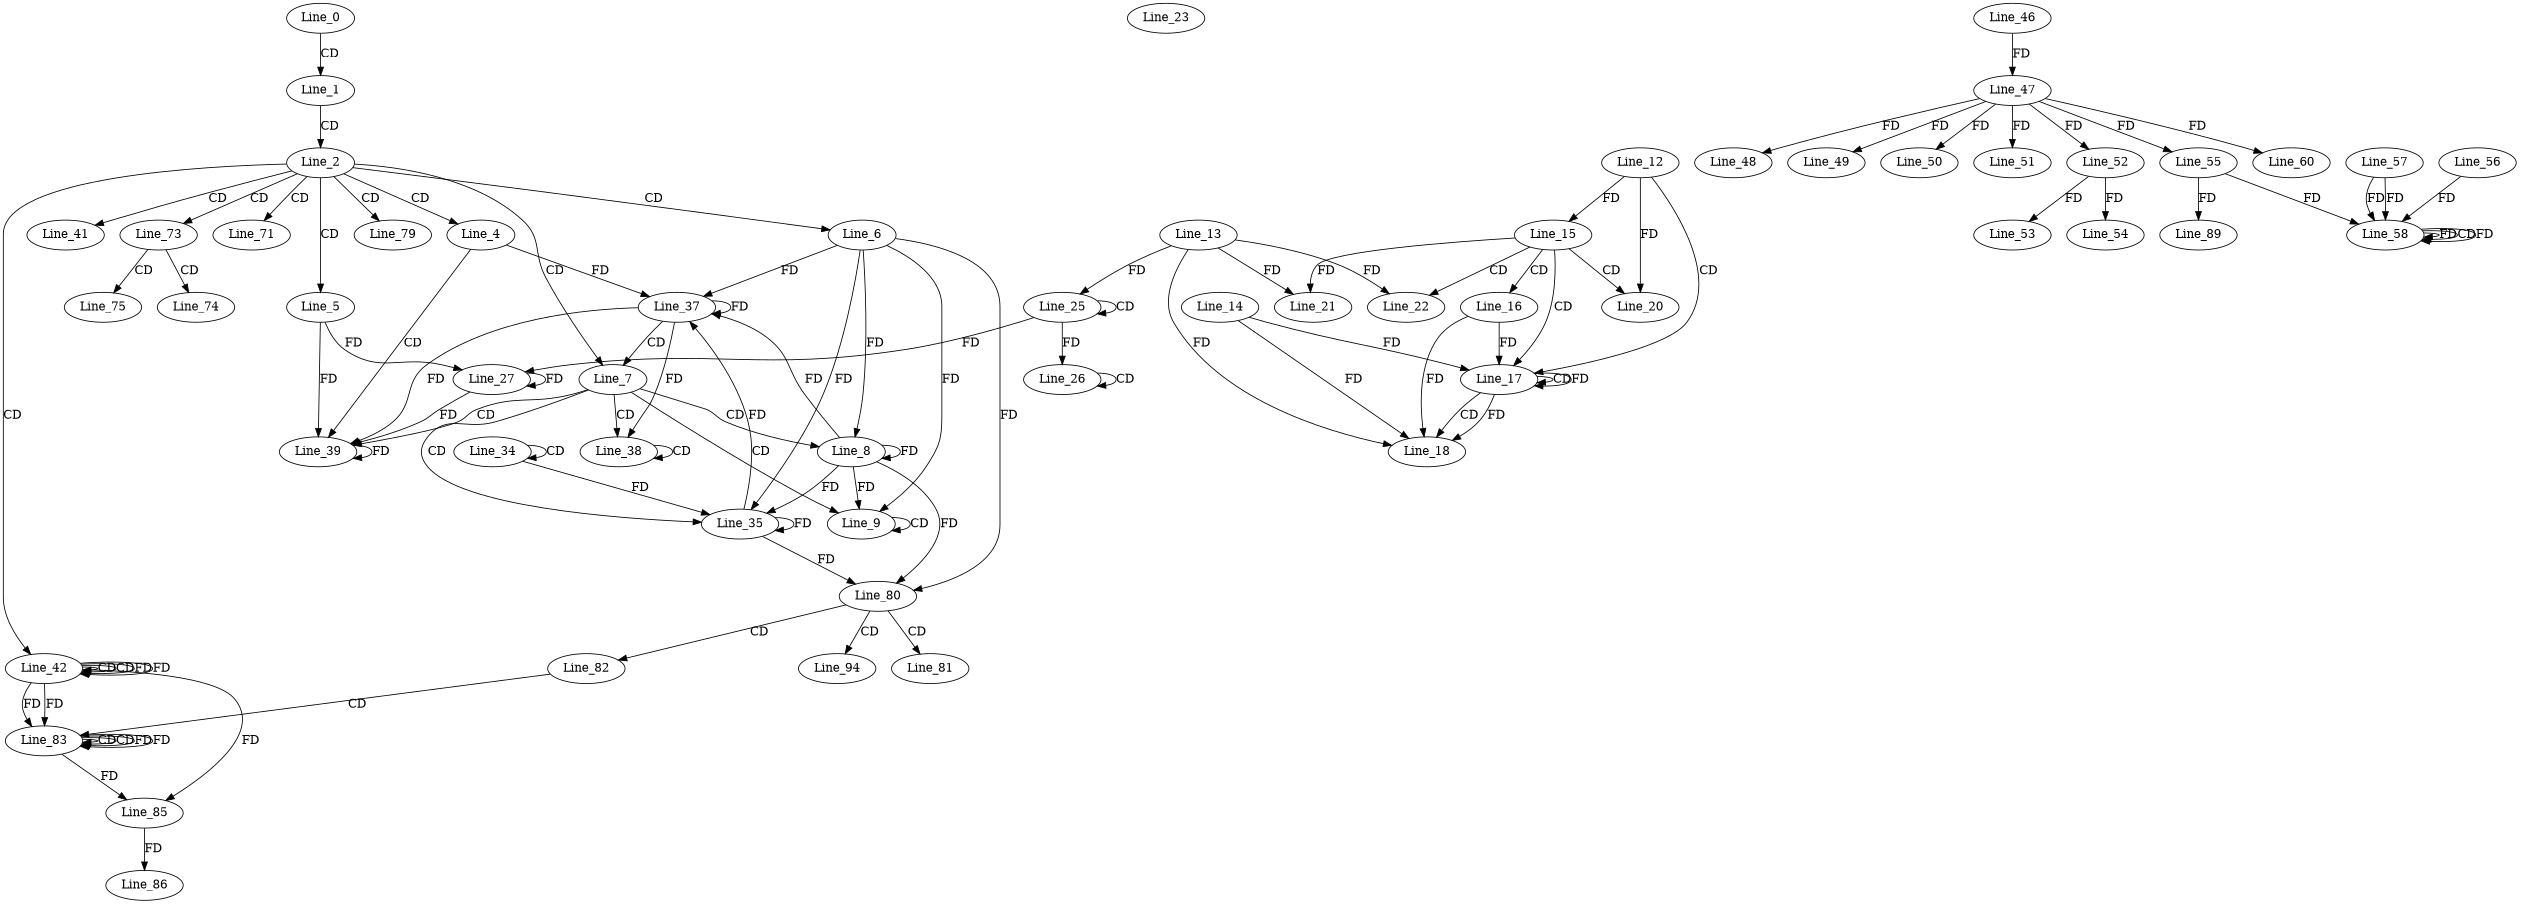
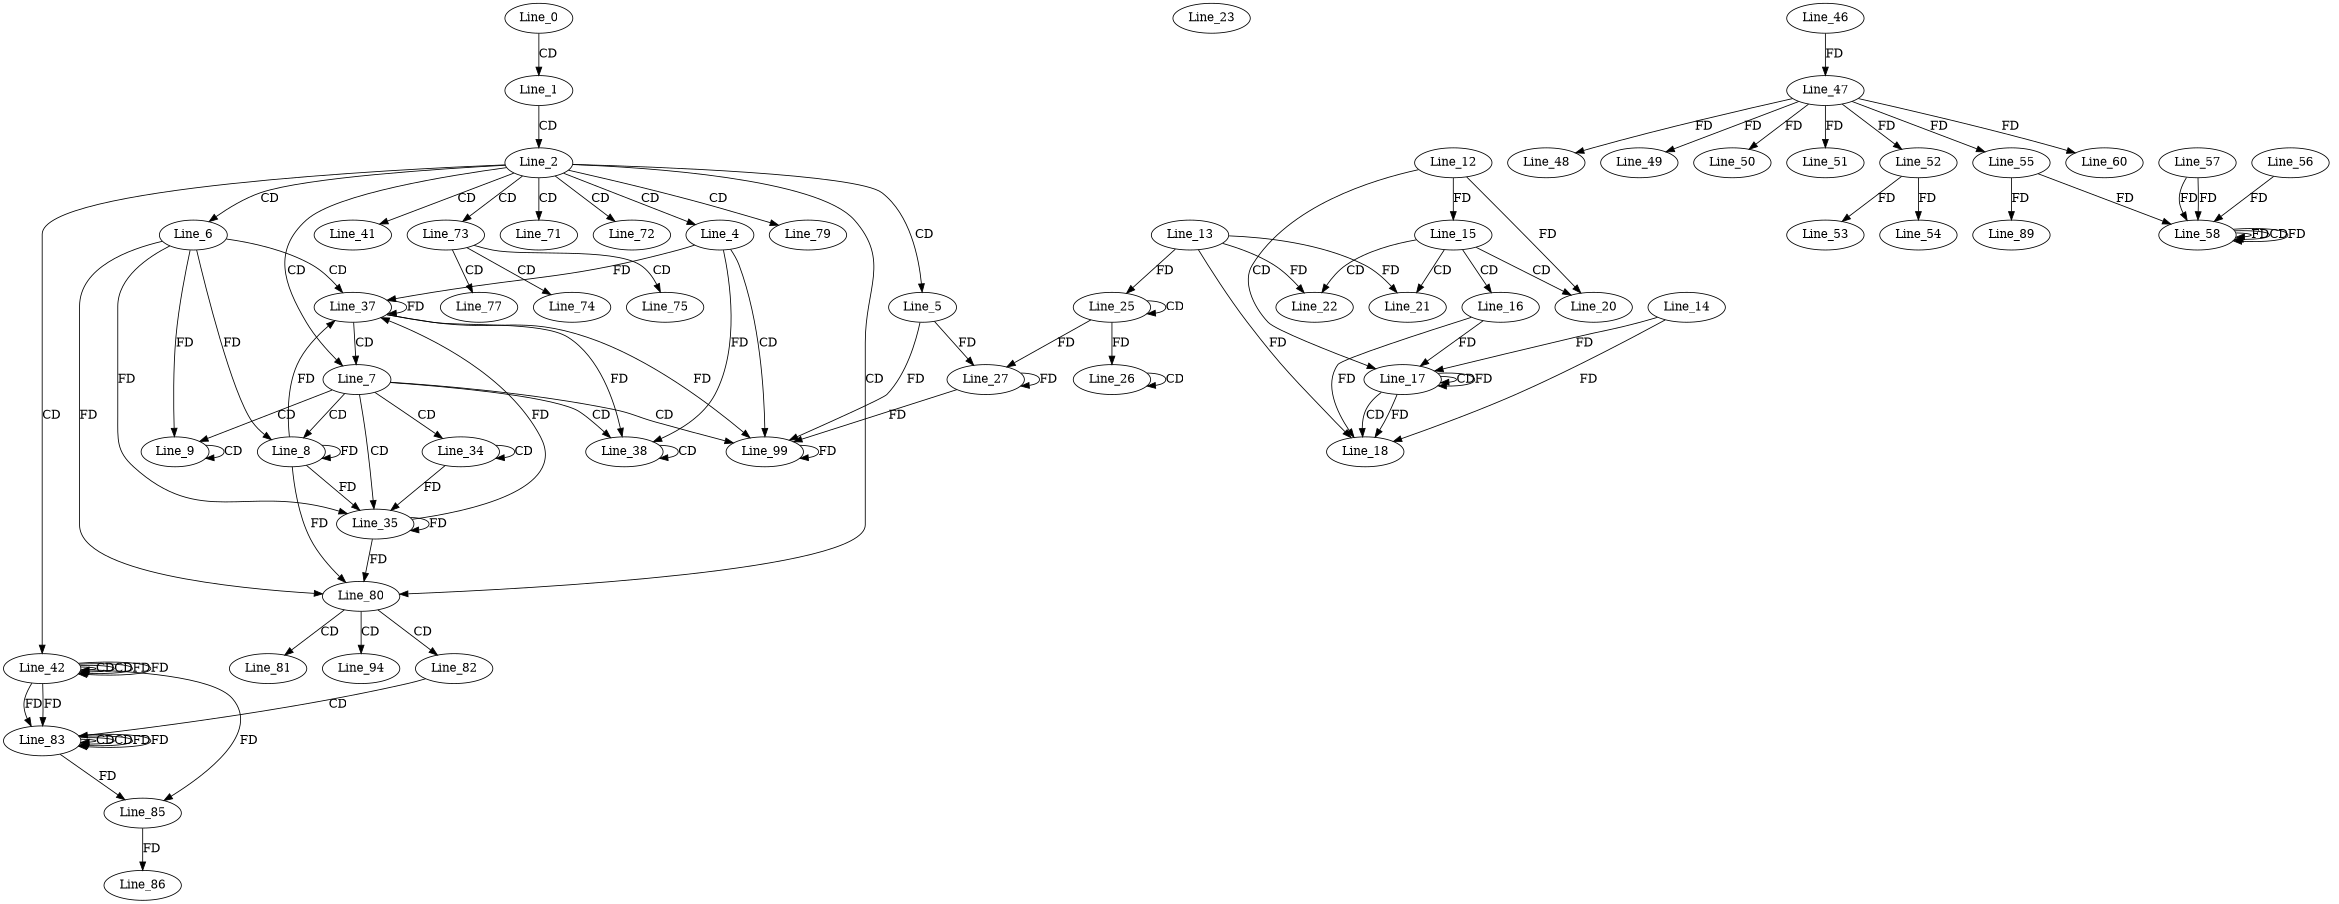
none -> (632, 235)
(790, 271) -> (338, 271)
(1326, 271) -> (1443, 271)
none -> (479, 307)
(1550, 309) -> none
none -> (727, 358)
none -> (405, 413)
(318, 452) -> (765, 452)
none -> (865, 459)
(856, 484) -> none
